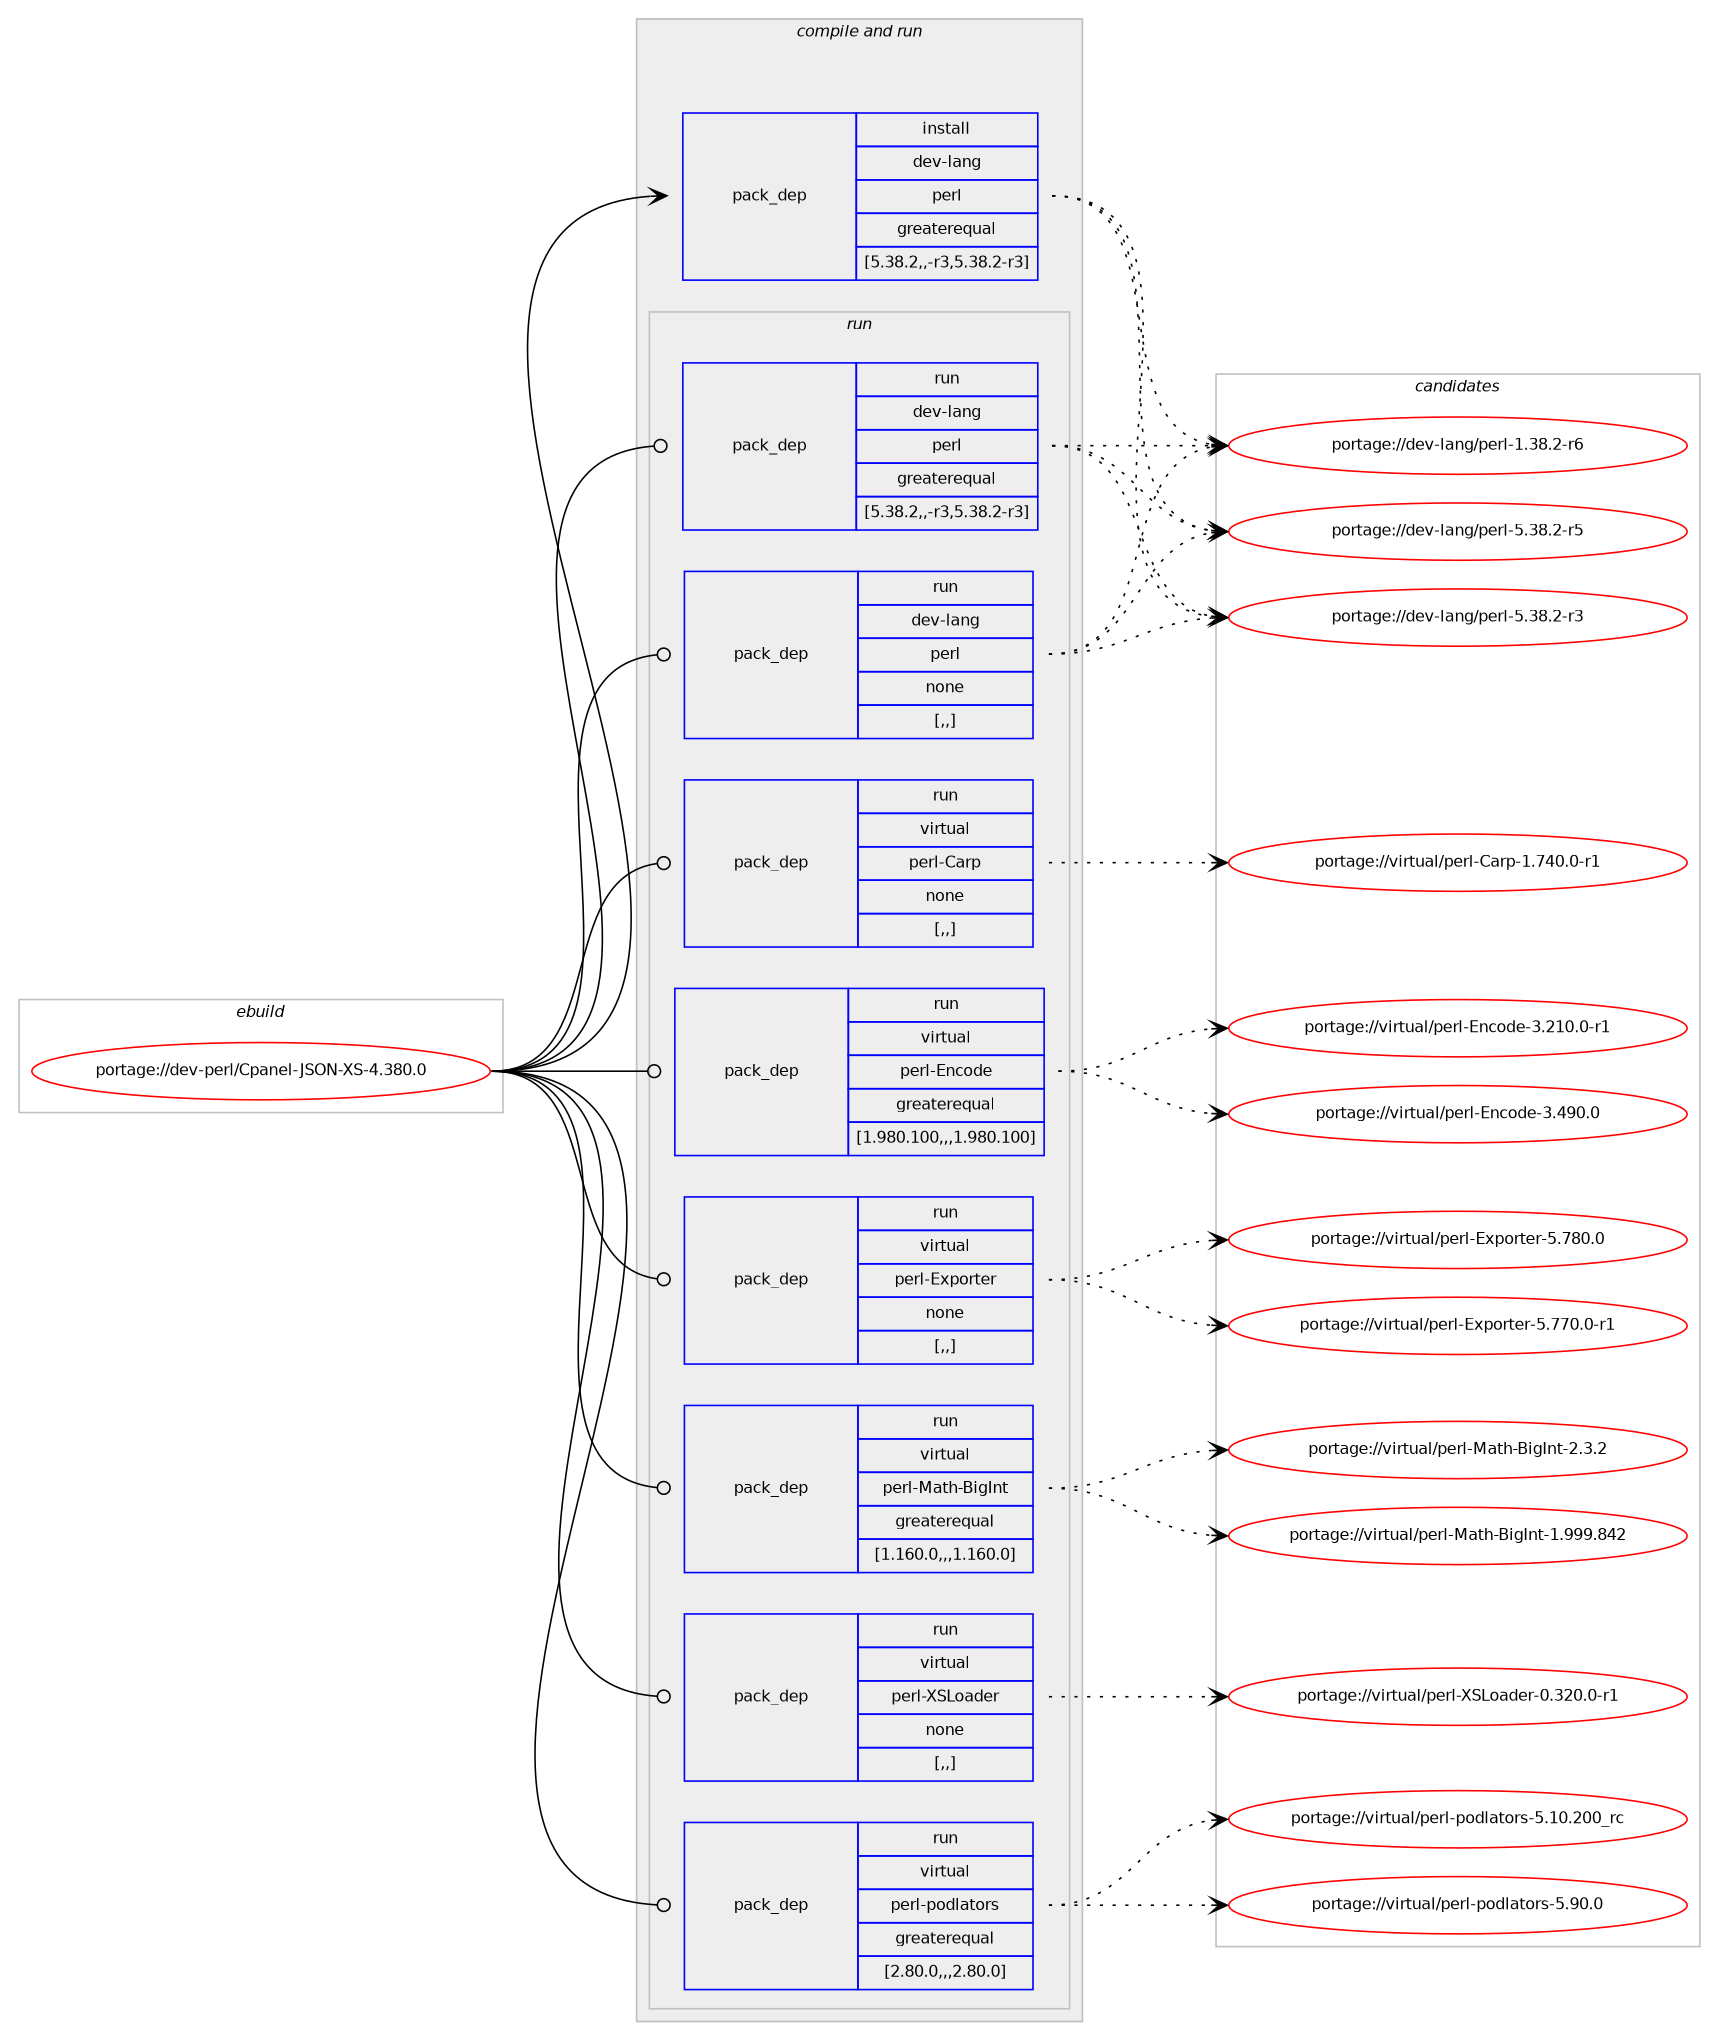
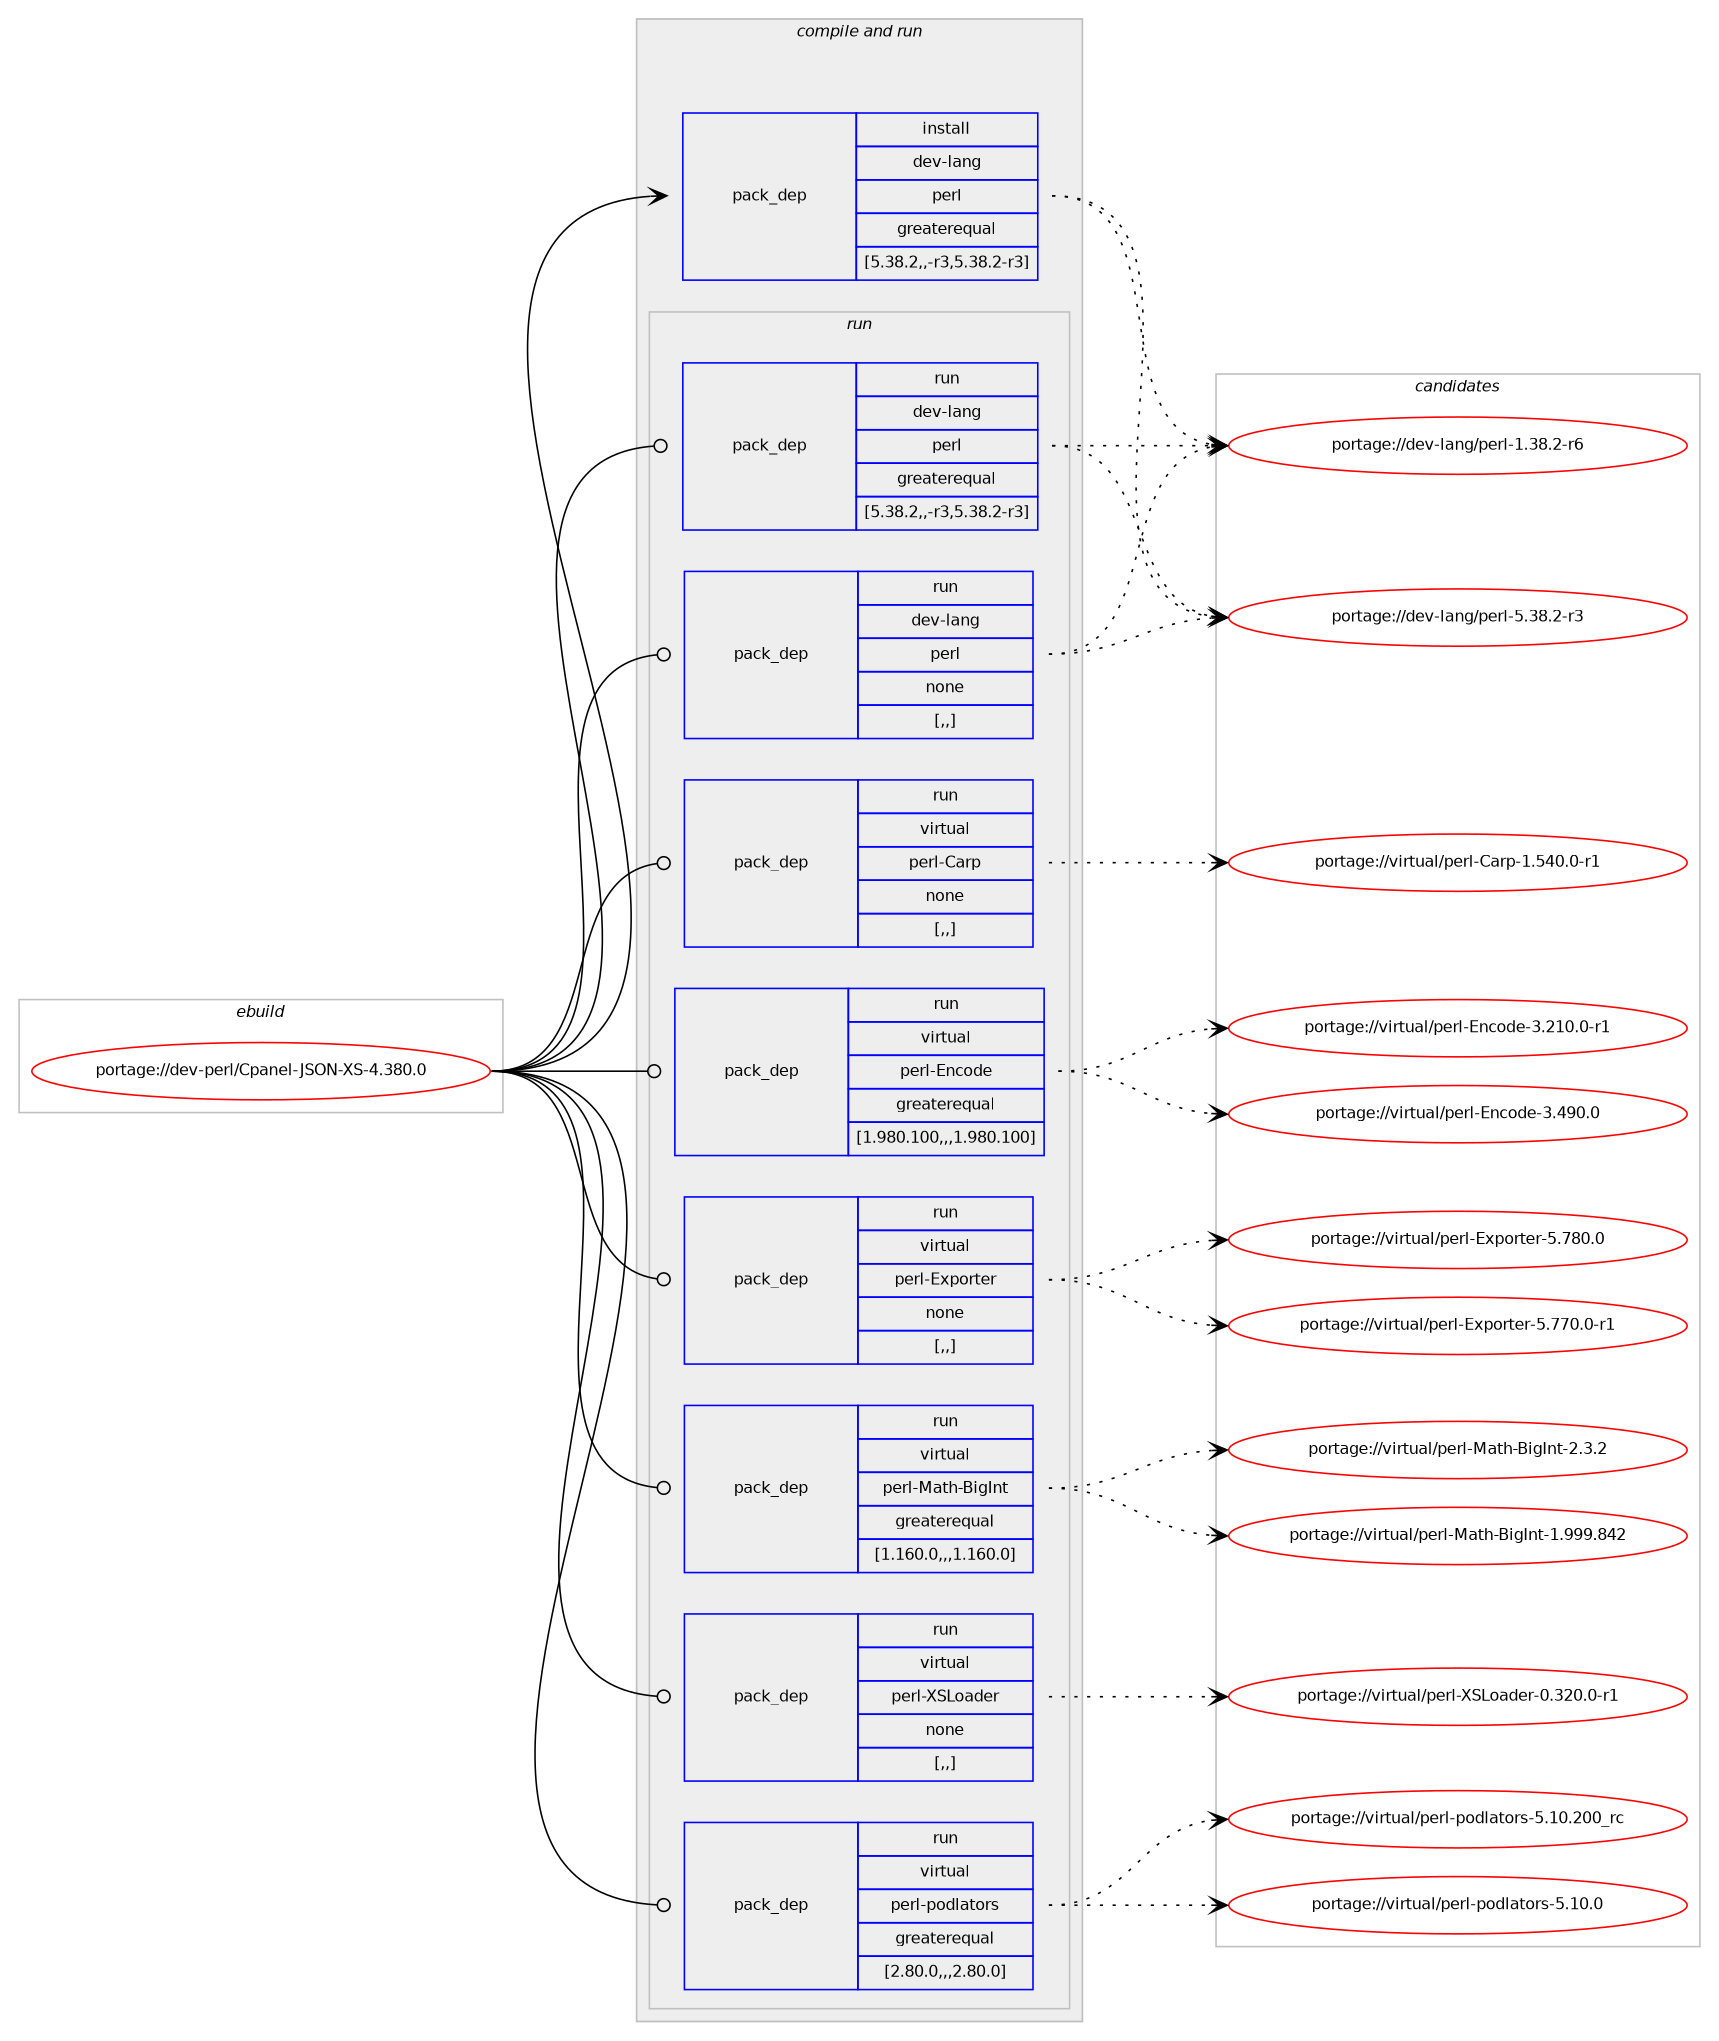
(1458, 532) -> none
(1458, 863) -> (1458, 863)
(1458, 1905) -> (1458, 1905)
